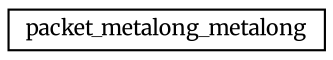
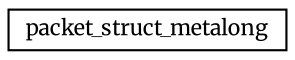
(167, 30) -> (147, 30)
